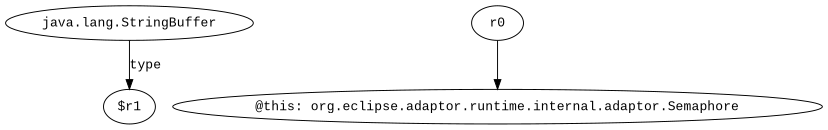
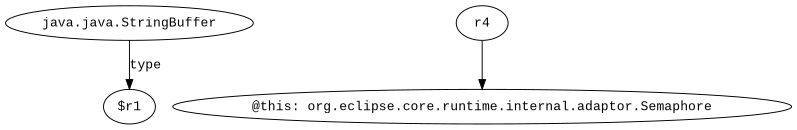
(129, 23) -> (129, 23)
(498, 23) -> (482, 23)
(498, 107) -> (482, 107)
